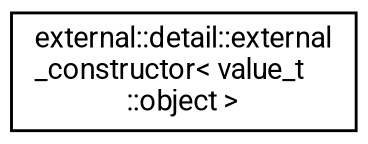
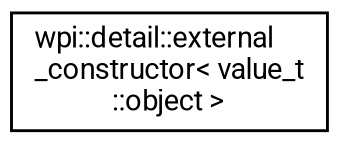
(184, 72) -> (169, 72)
